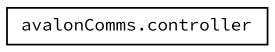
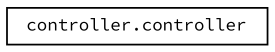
(137, 26) -> (137, 26)
